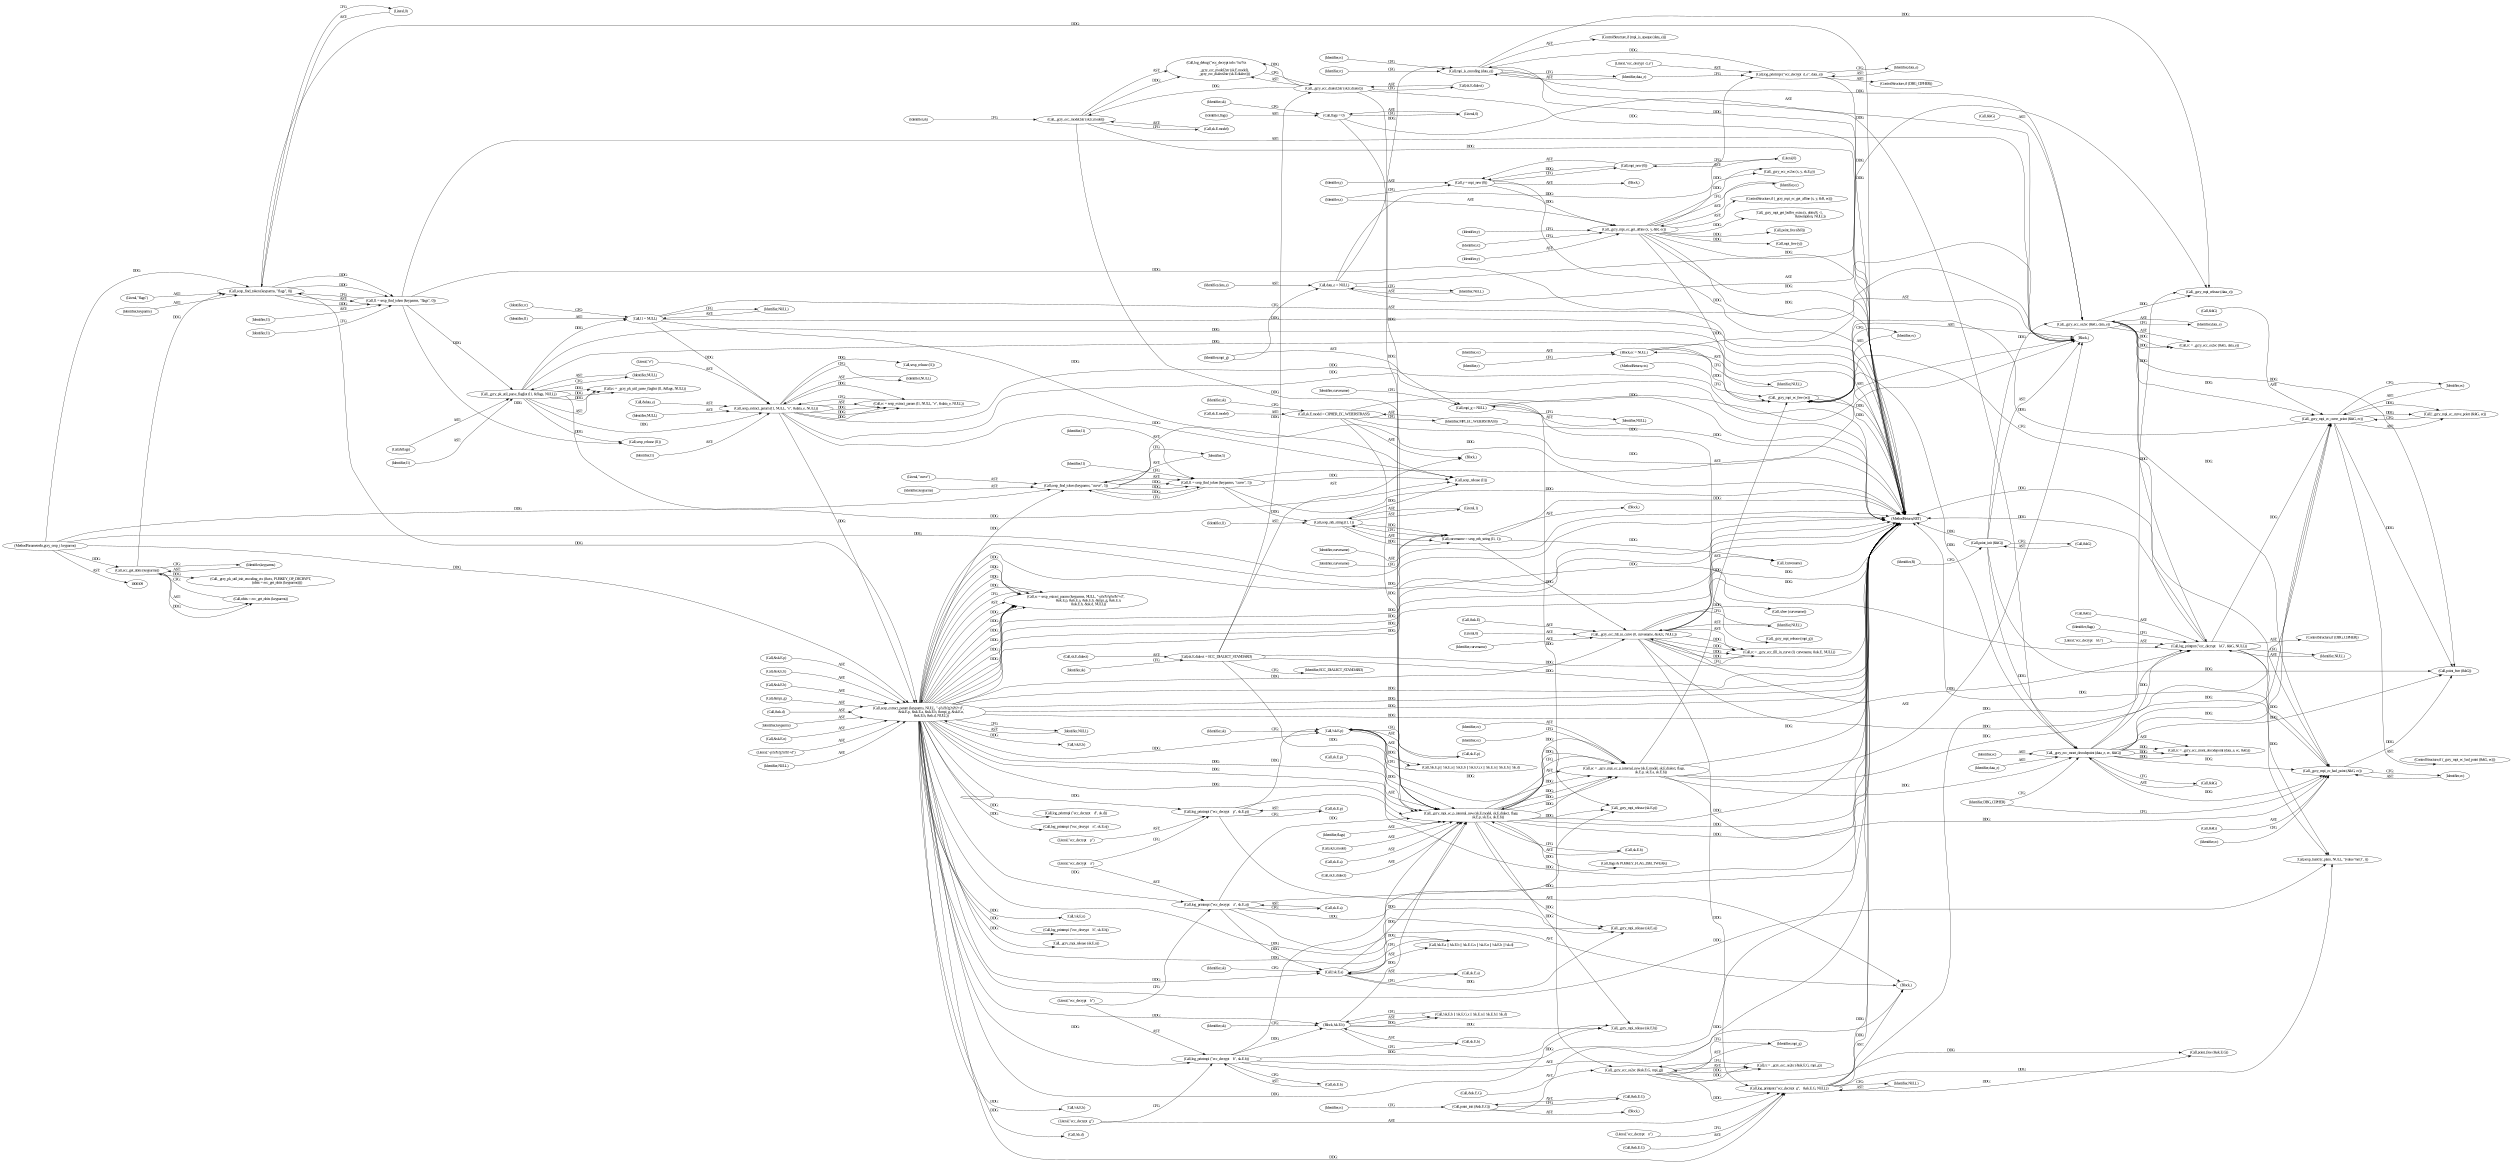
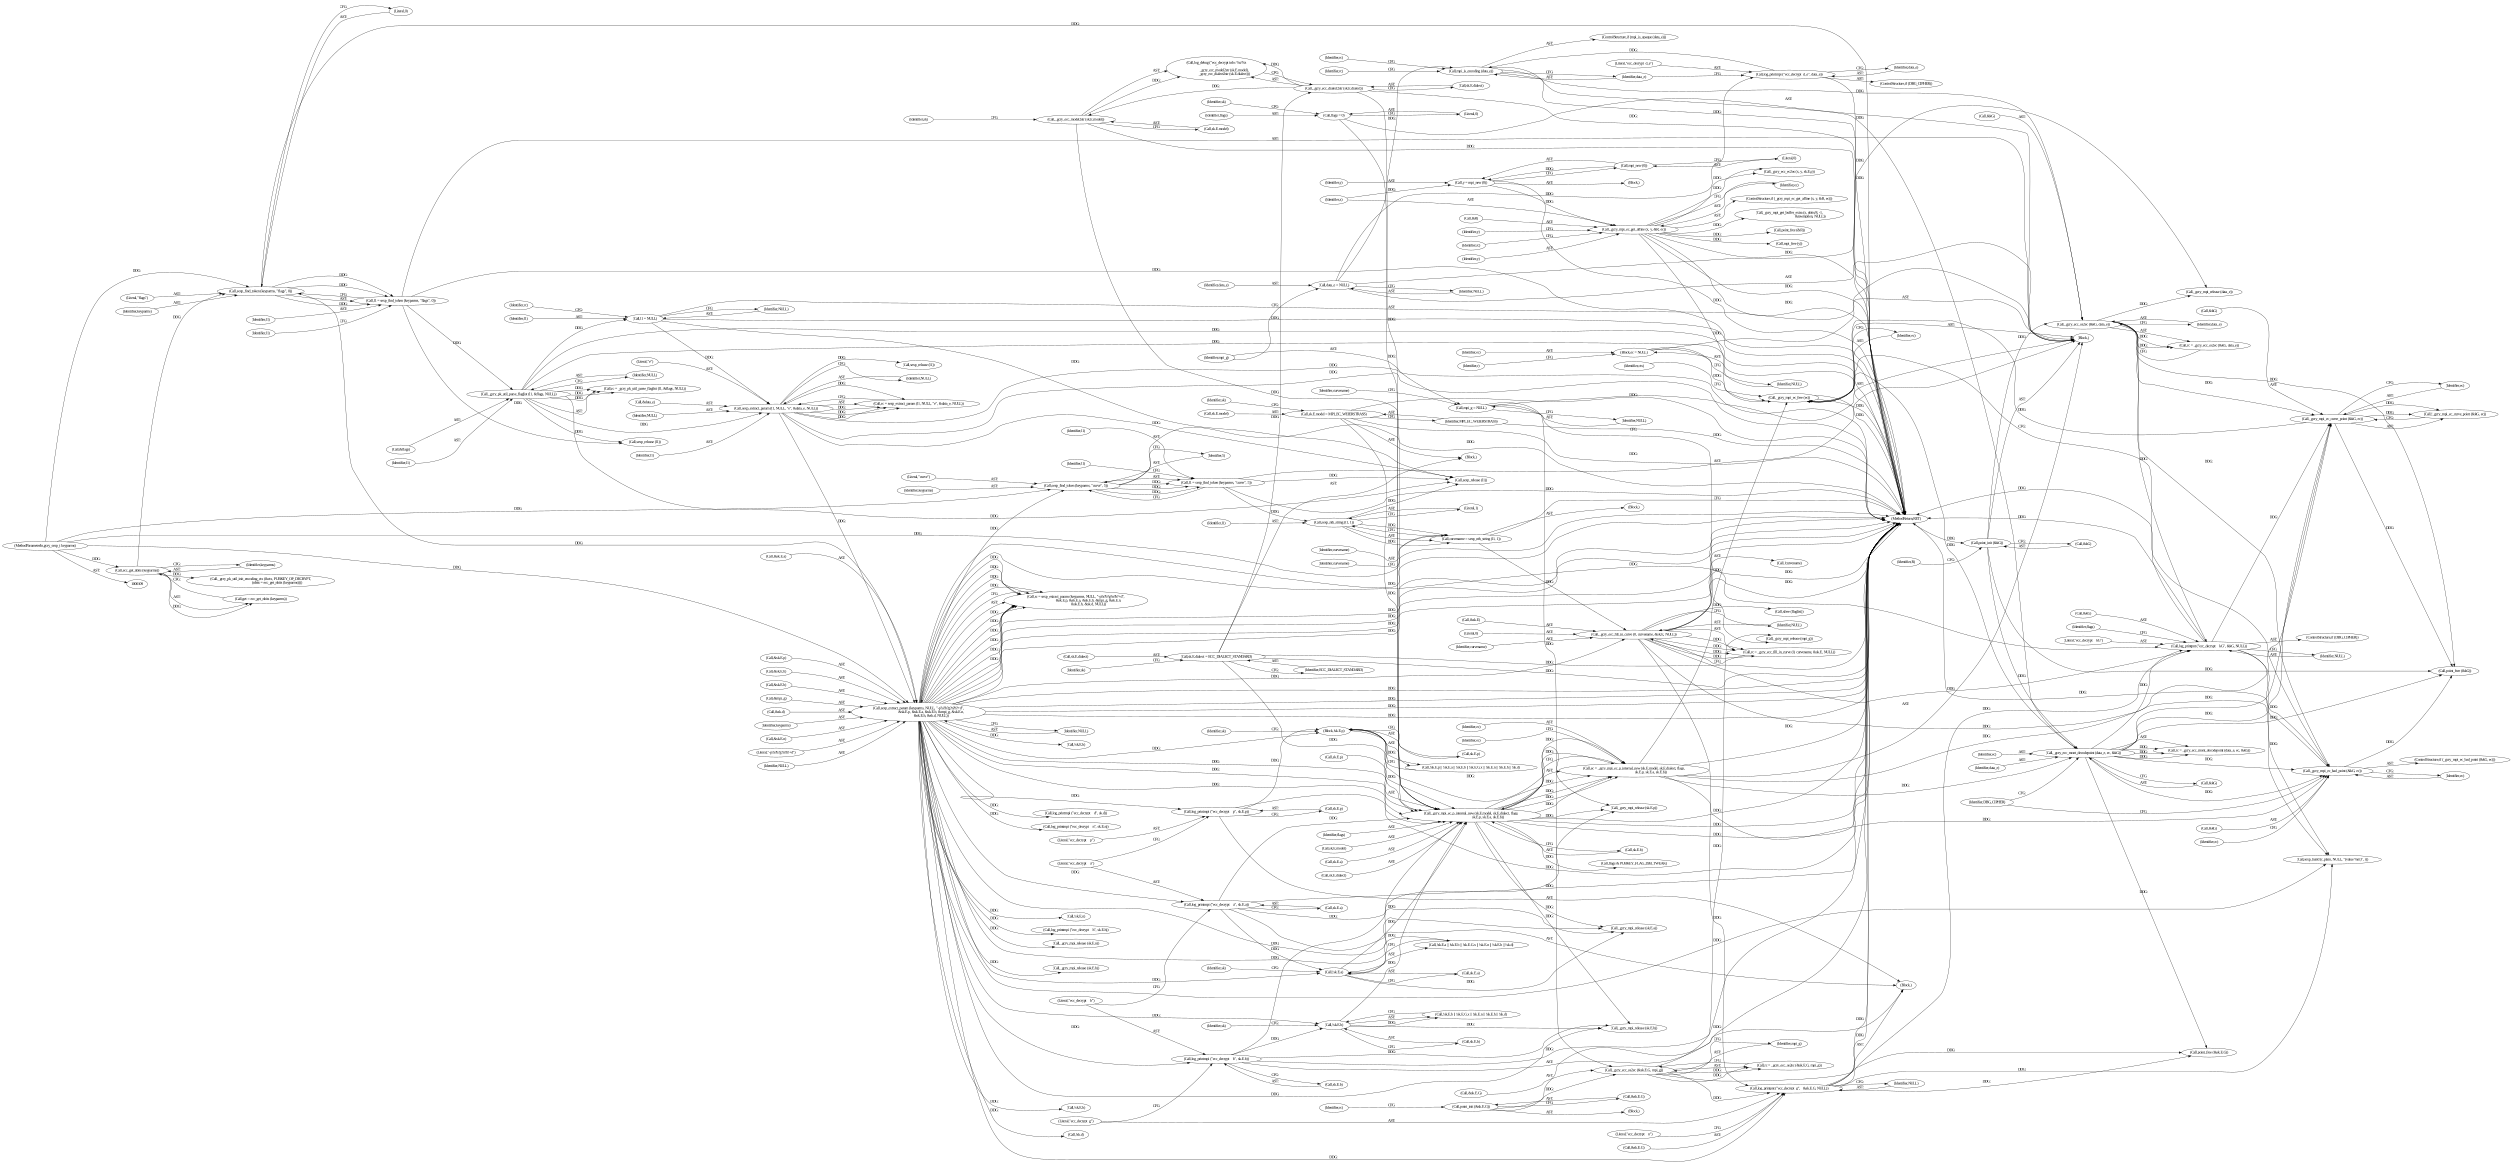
(1939, 16) -> none
(1392, 190) -> (1392, 190)
none -> (1471, 219)
none -> (2151, 359)
(1634, 366) -> (1634, 366)
(1334, 414) -> (1334, 414)
(1634, 429) -> (1634, 429)
(1718, 498) -> (1718, 498)
(1392, 514) -> (1392, 514)
(2139, 523) -> (2146, 902)
(1946, 533) -> (1936, 536)
(1642, 546) -> none
none -> (776, 557)
(261, 599) -> (261, 599)
(2378, 611) -> (2390, 766)
(1789, 612) -> (1789, 612)
none -> (1278, 664)
(1334, 731) -> (1334, 731)
none -> (1722, 850)
none -> (1076, 968)
(1334, 1025) -> (1334, 1025)
none -> (1554, 1092)
